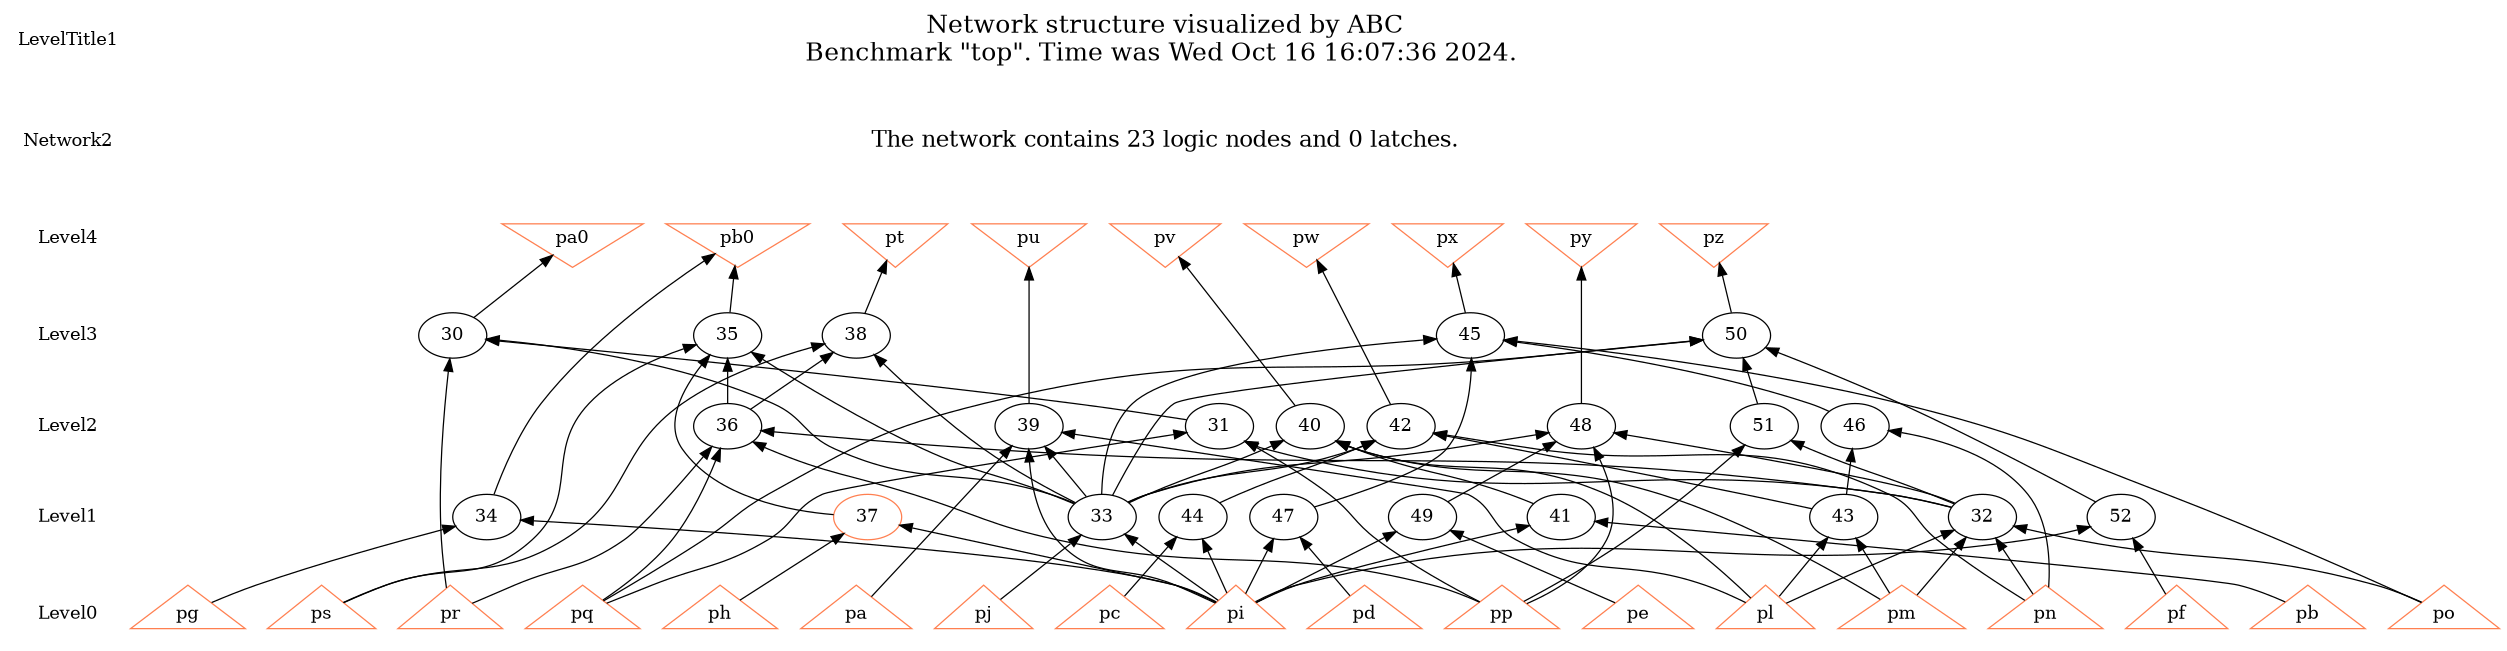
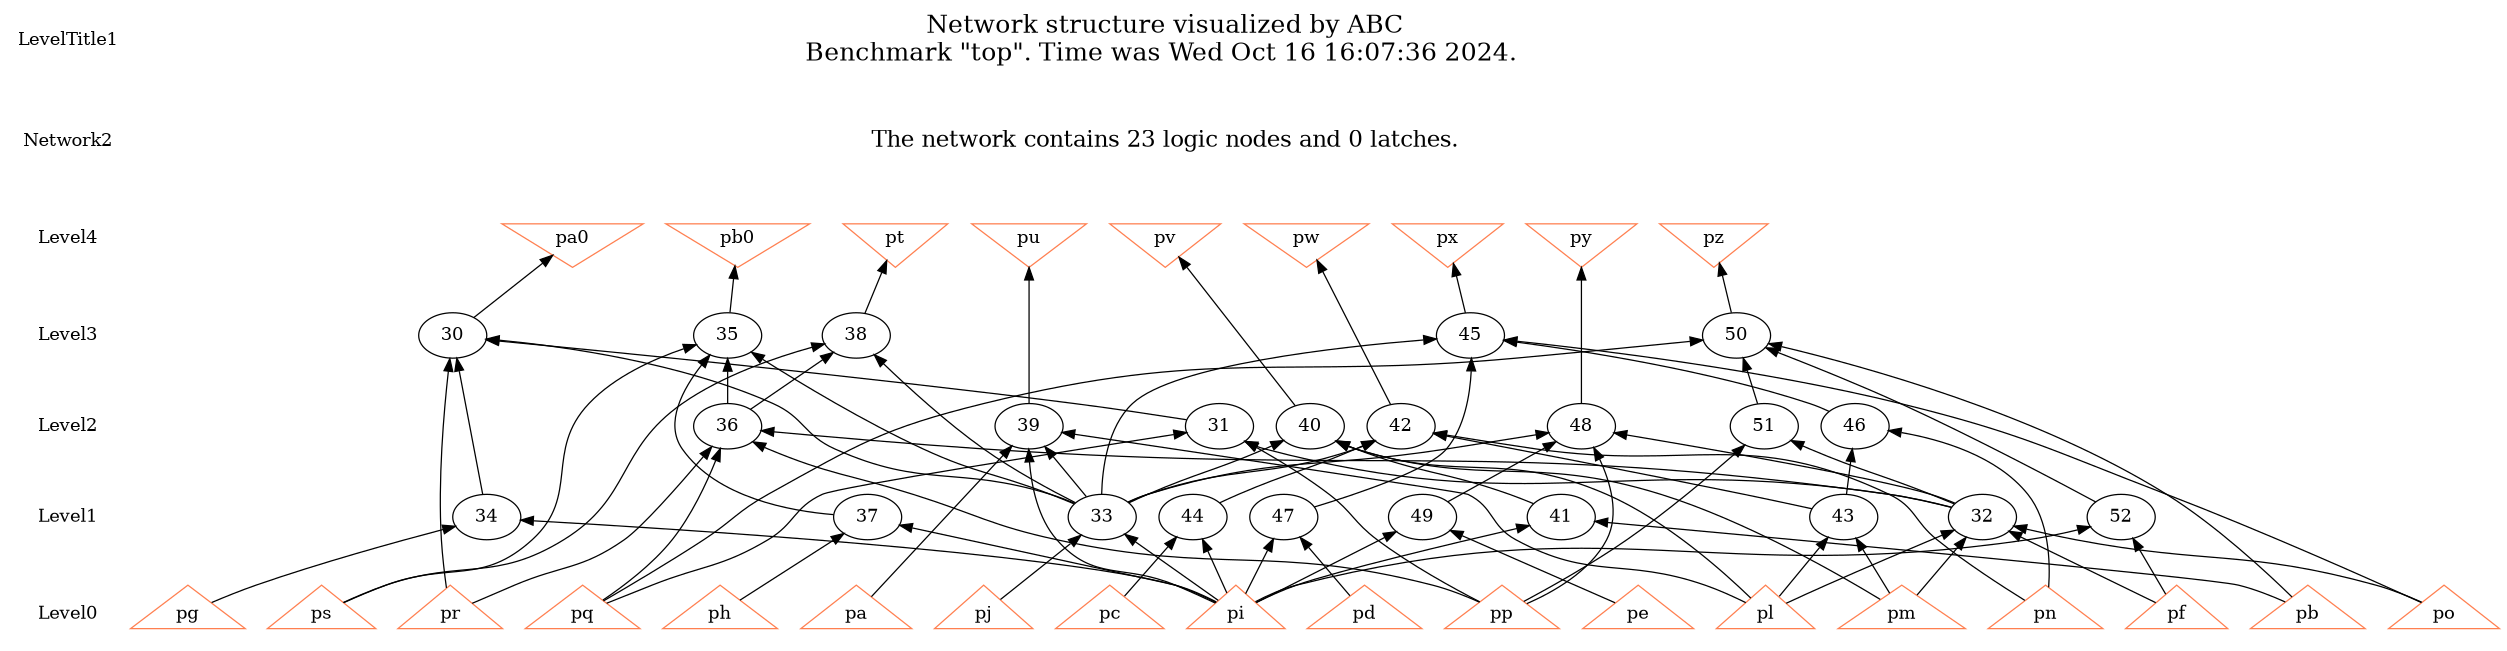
(579, 361) -> (471, 433)
(1361, 376) -> (2055, 436)
(868, 517) -> (868, 517)
(2018, 572) -> (2105, 578)
